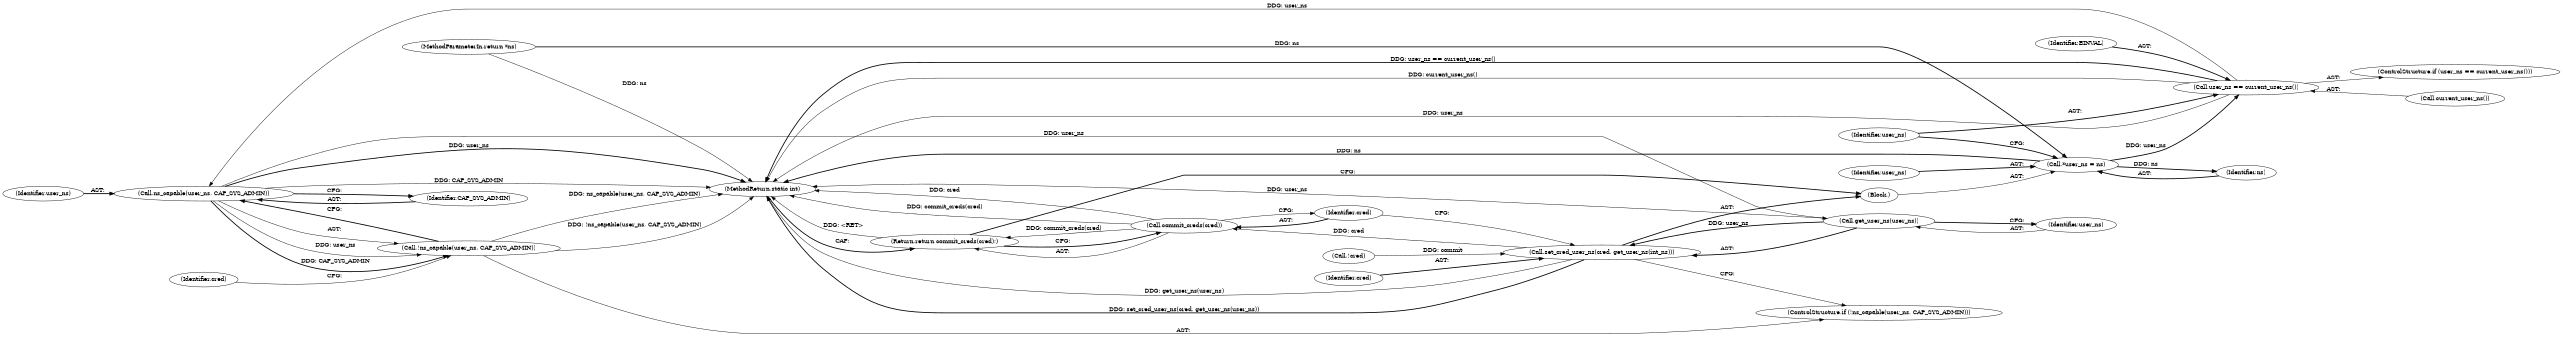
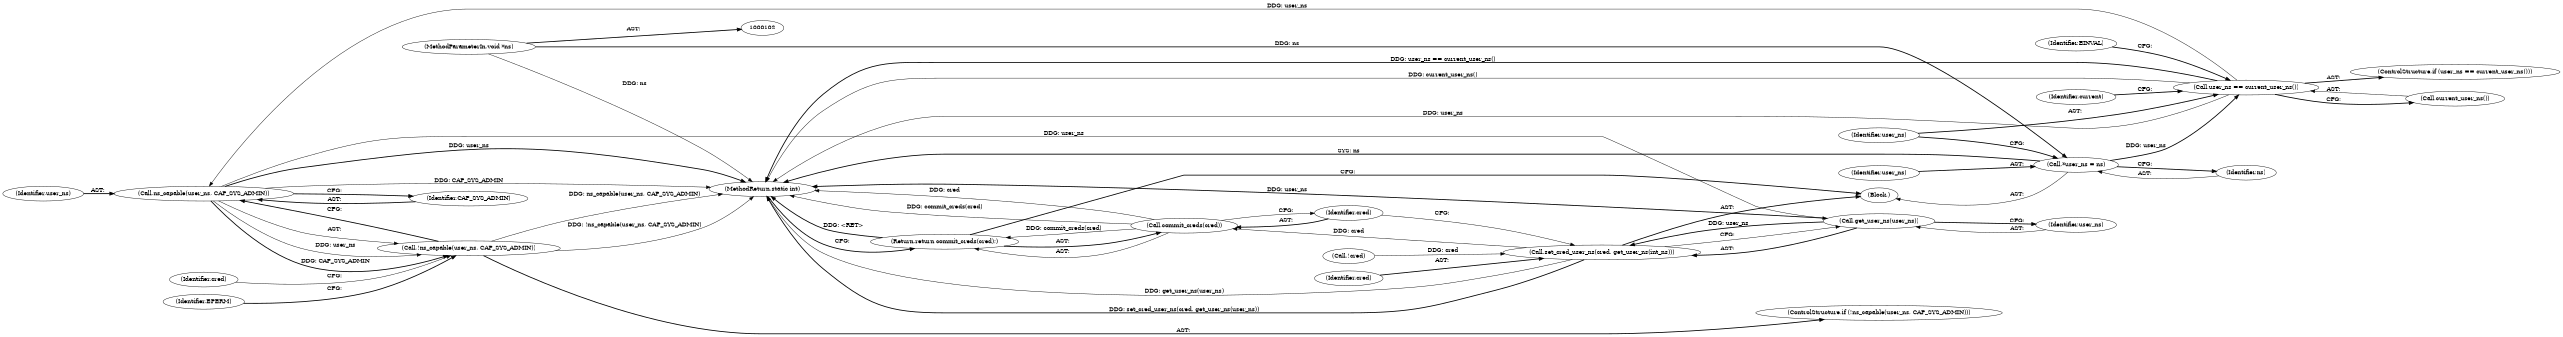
none -> (762, 28)
(2146, 46) -> (2146, 46)
(469, 47) -> (469, 47)
(2342, 80) -> (2342, 80)
none -> (2076, 97)
none -> (2342, 104)
(1349, 151) -> (1349, 151)
(2146, 164) -> (2146, 164)
(2160, 179) -> (2160, 179)
(1975, 188) -> (1988, 204)
(1322, 195) -> (1322, 195)
(825, 229) -> (825, 229)
(843, 241) -> (843, 241)
(1064, 241) -> (1064, 241)
(1443, 251) -> (1443, 251)
(1738, 282) -> (1750, 238)
none -> (204, 302)
(1145, 334) -> (1145, 334)
